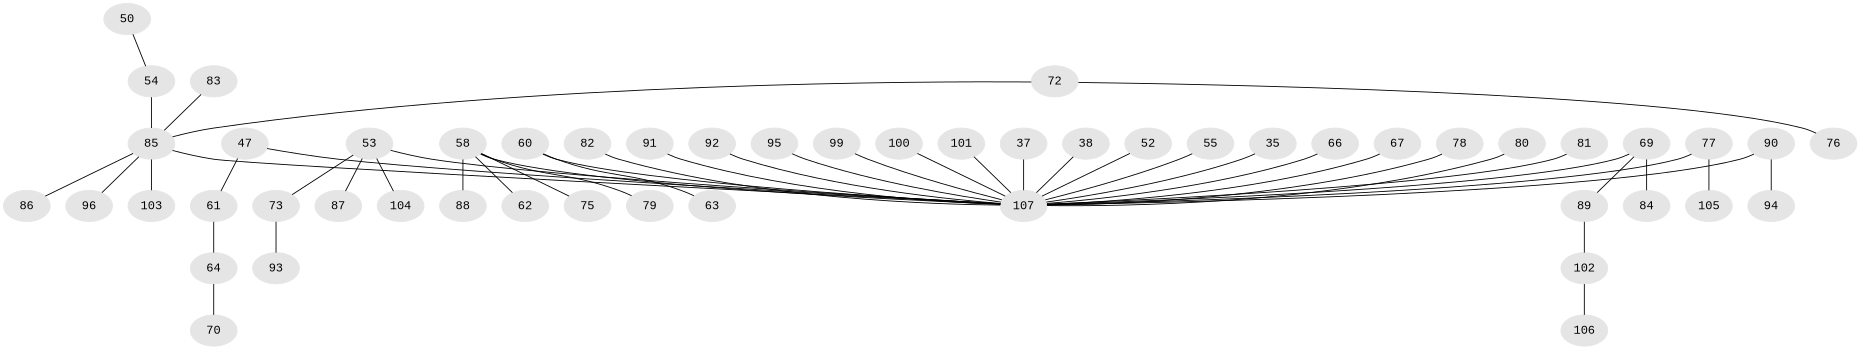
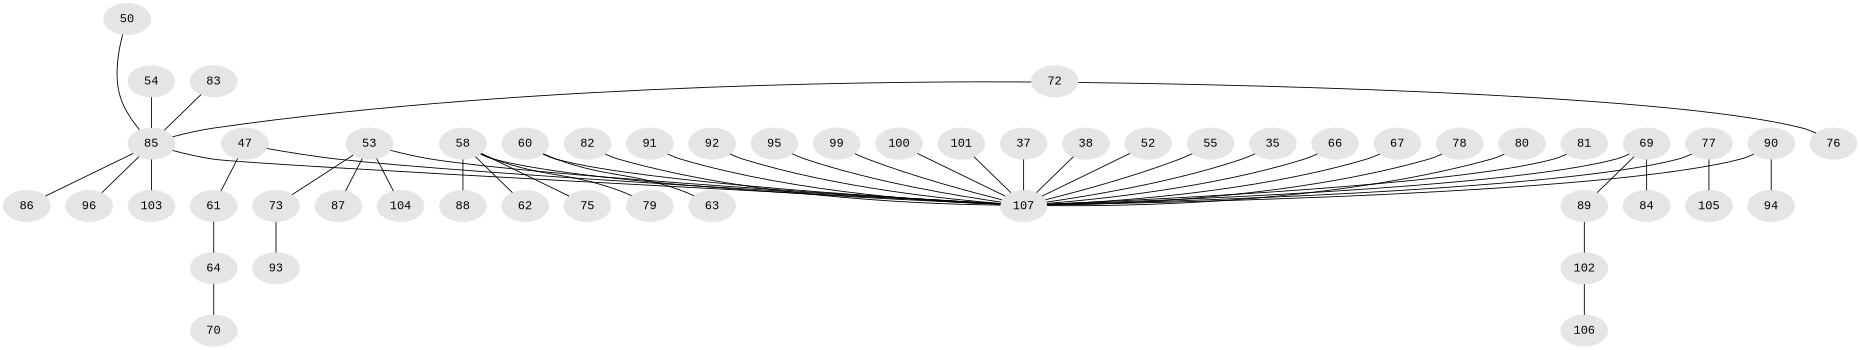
(139, 50) -> (118, 85)
